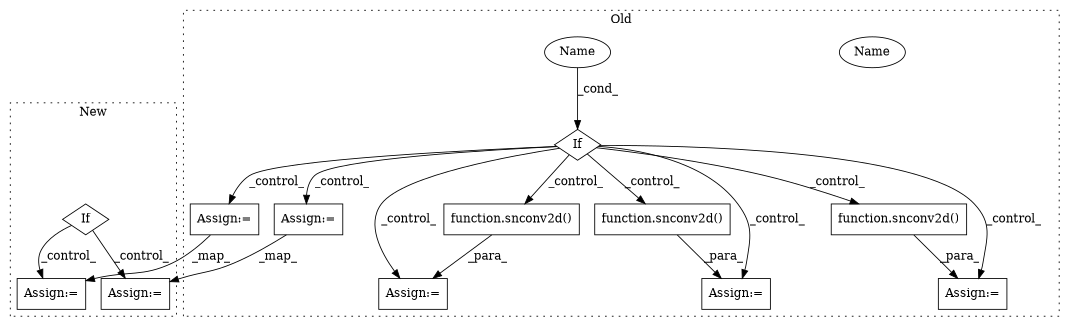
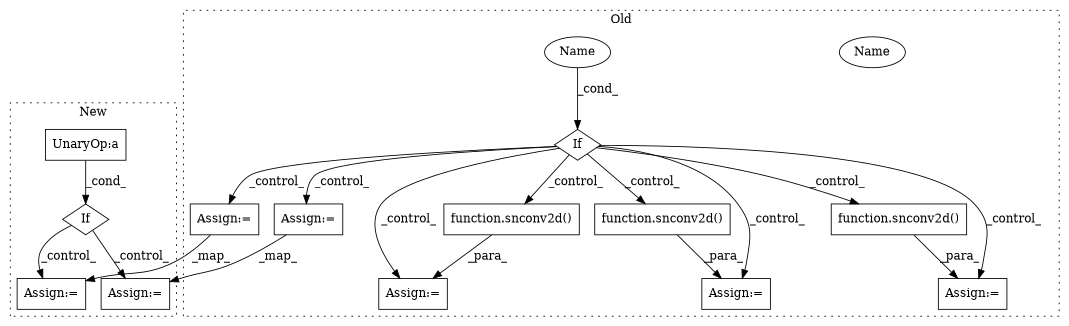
none -> (86, 145)
